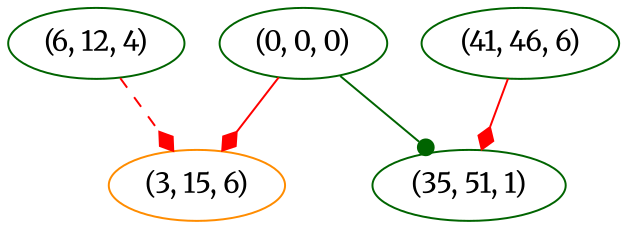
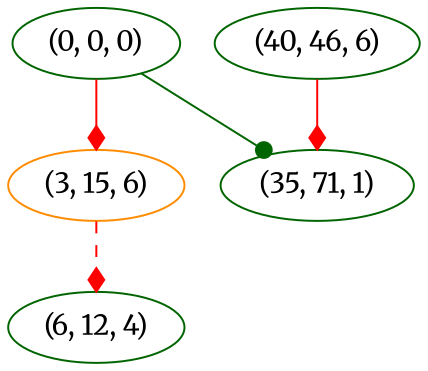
(520, 43) -> (317, 43)
(140, 105) -> (96, 245)
(469, 185) -> (317, 185)
